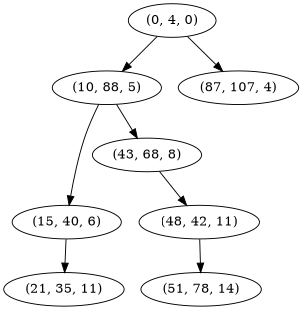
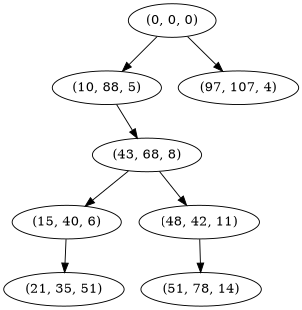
(172, 21) -> (172, 21)
(238, 88) -> (238, 88)
(81, 149) -> (110, 186)
(64, 289) -> (64, 289)
